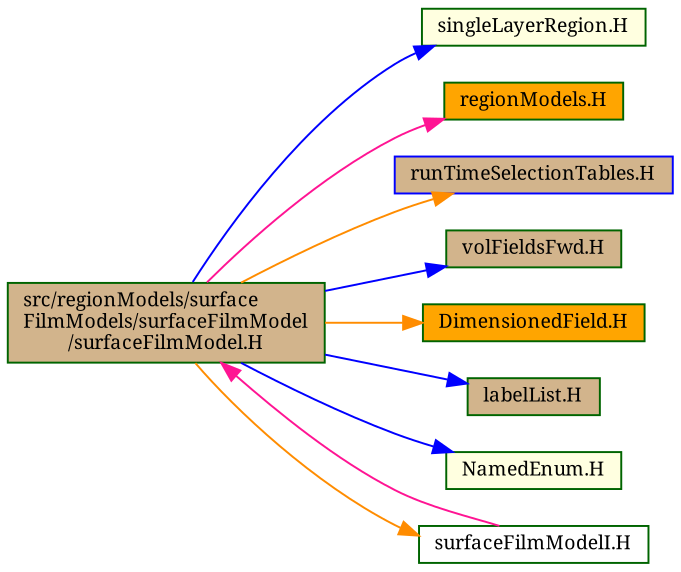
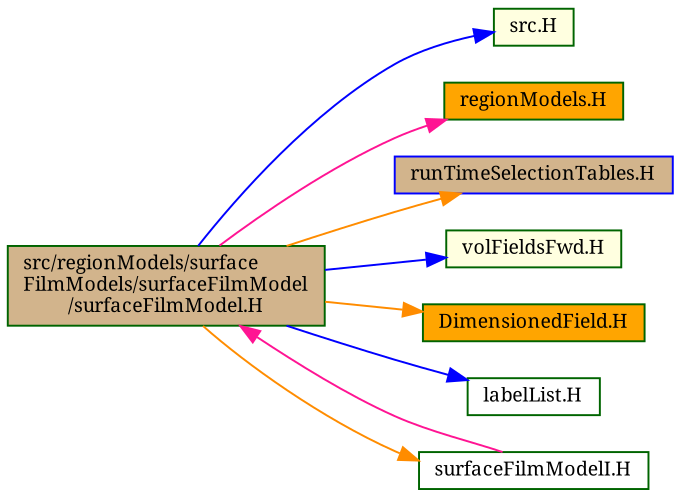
(534, 27) -> (534, 27)
(534, 249) -> (534, 249)
(534, 397) -> (534, 397)
(534, 471) -> none
